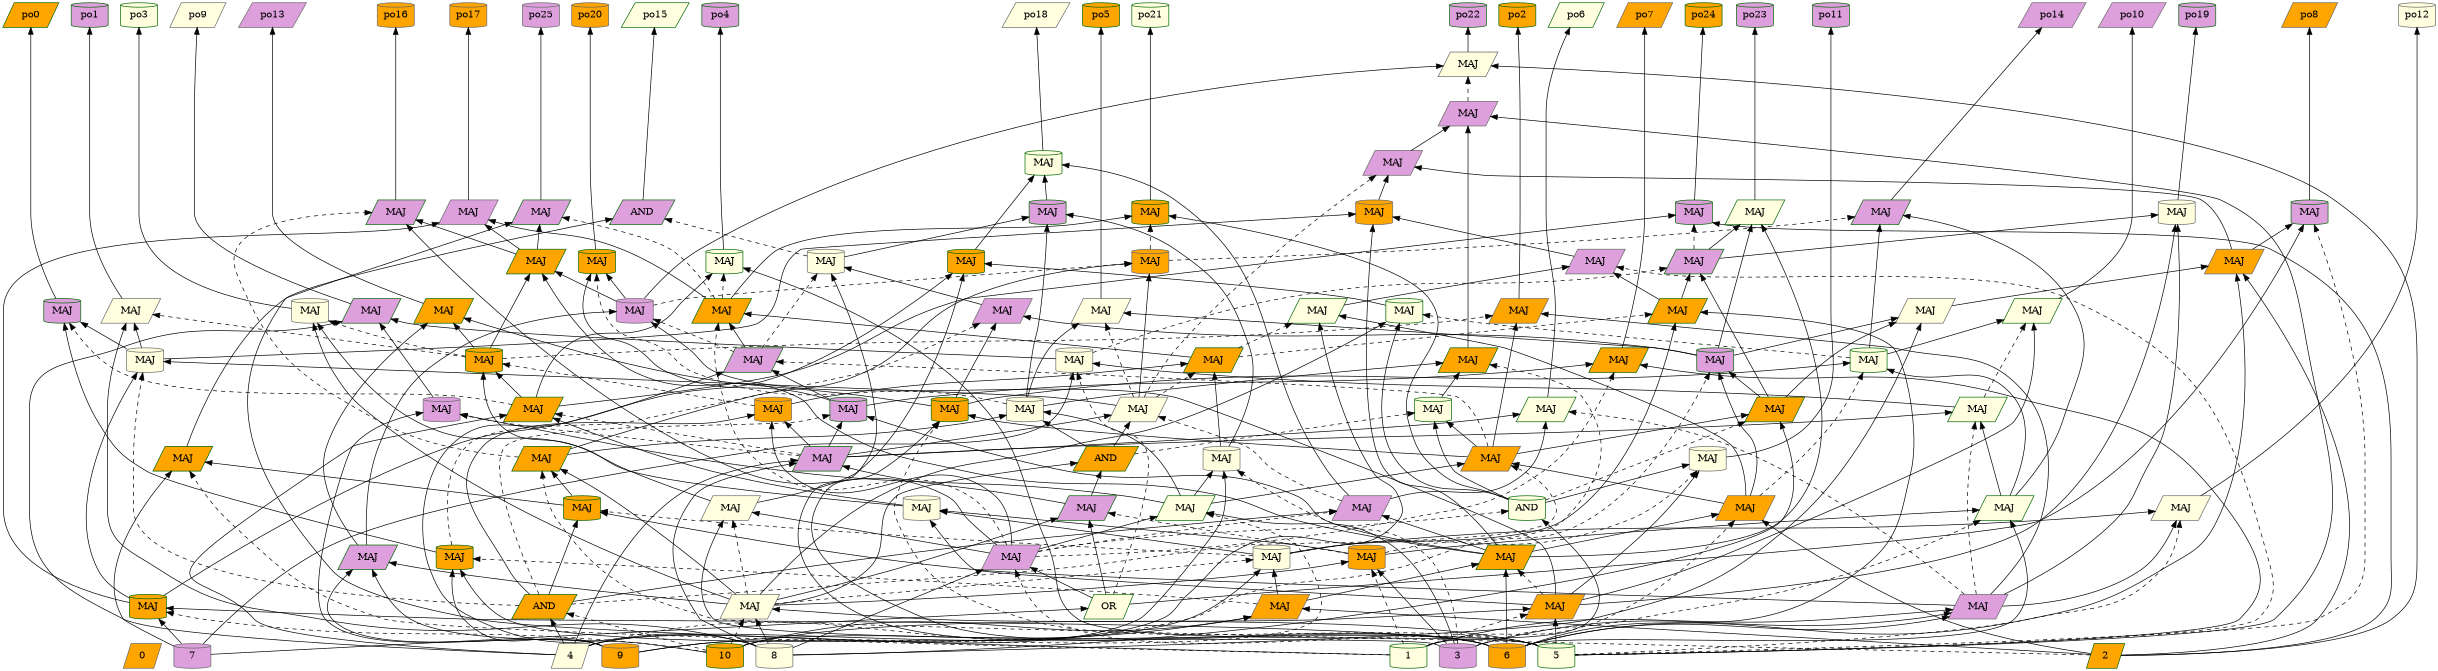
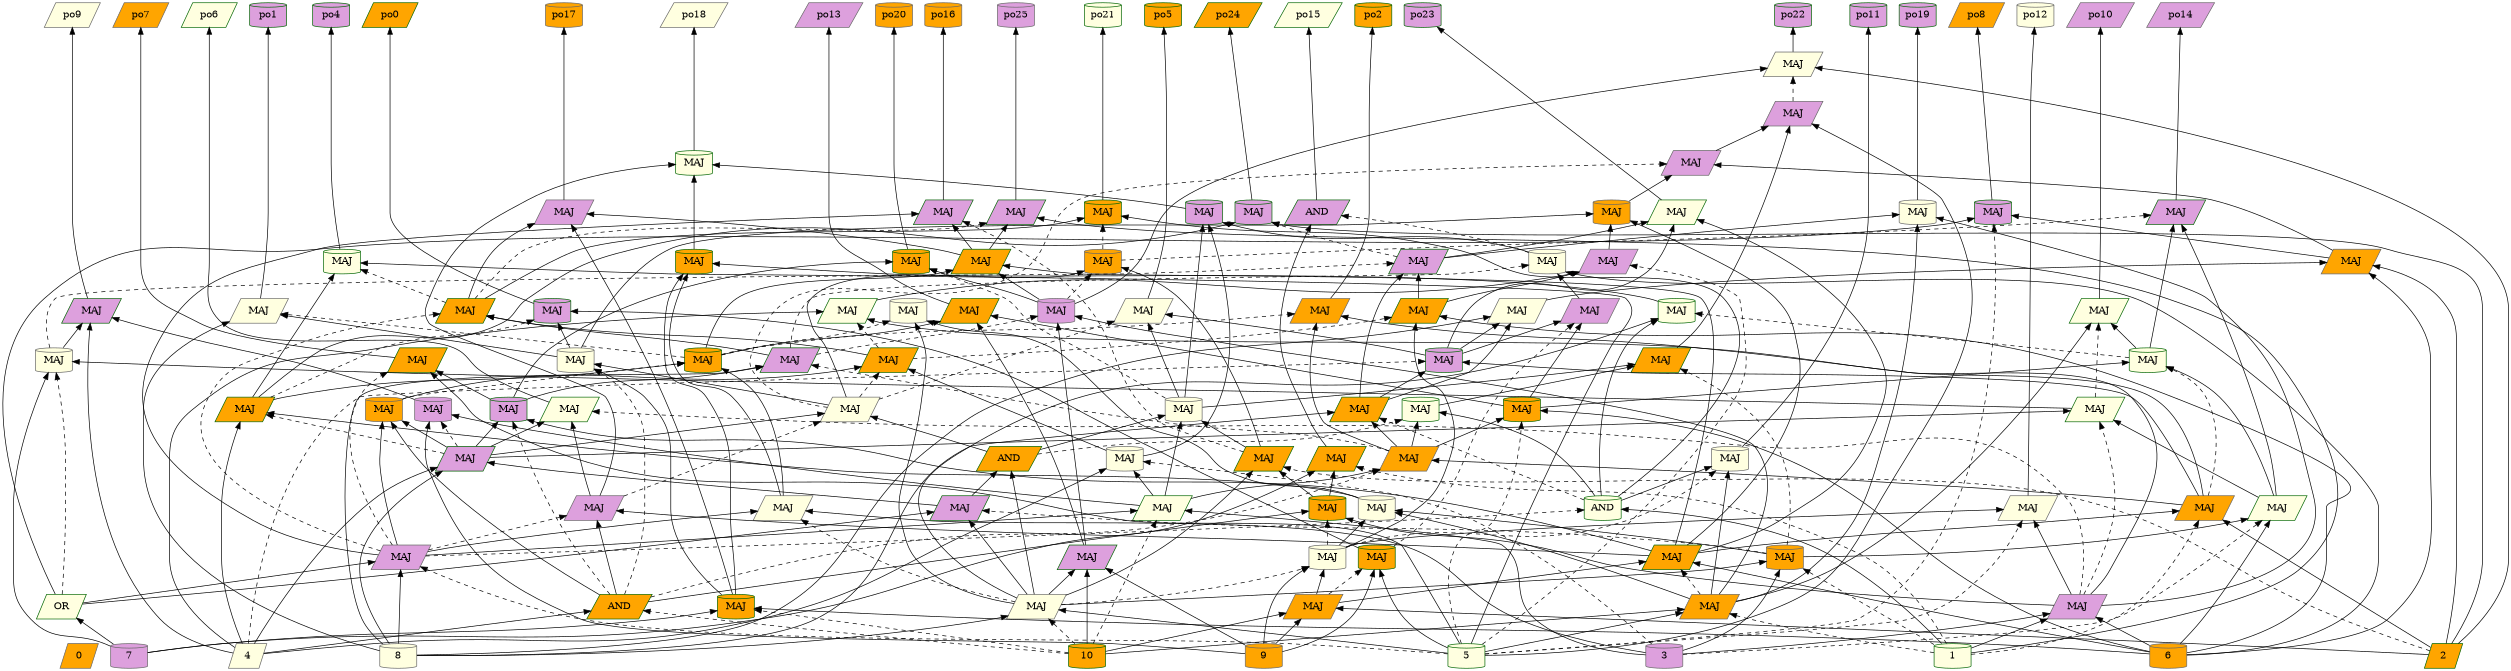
(139, 15) -> none
(1704, 15) -> (1228, 15)
